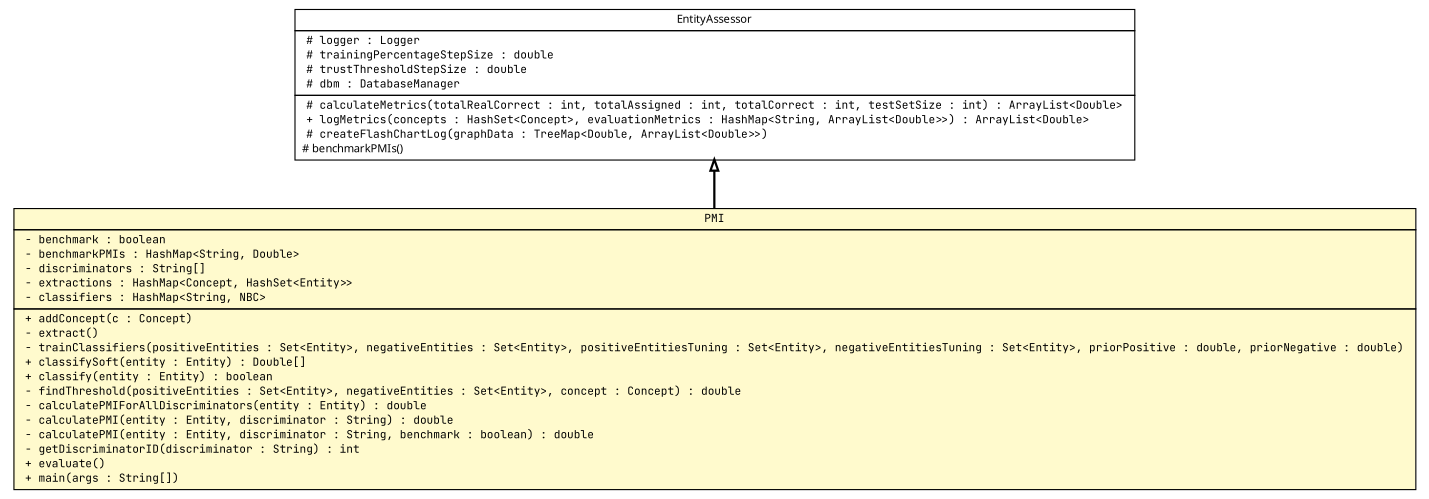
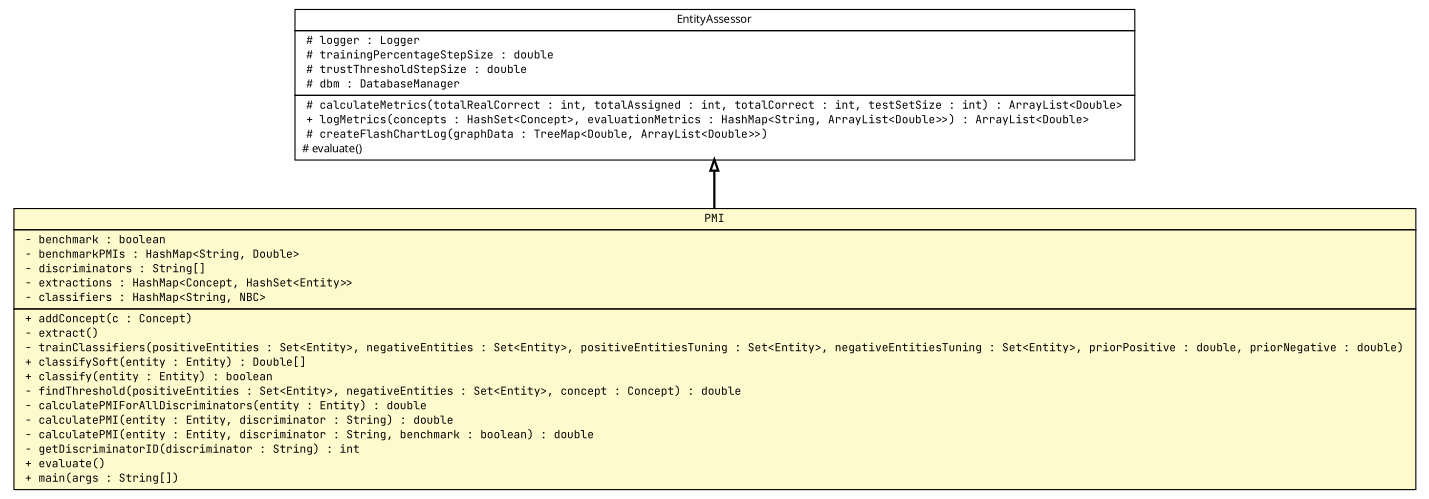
(353, 149) -> (332, 149)
